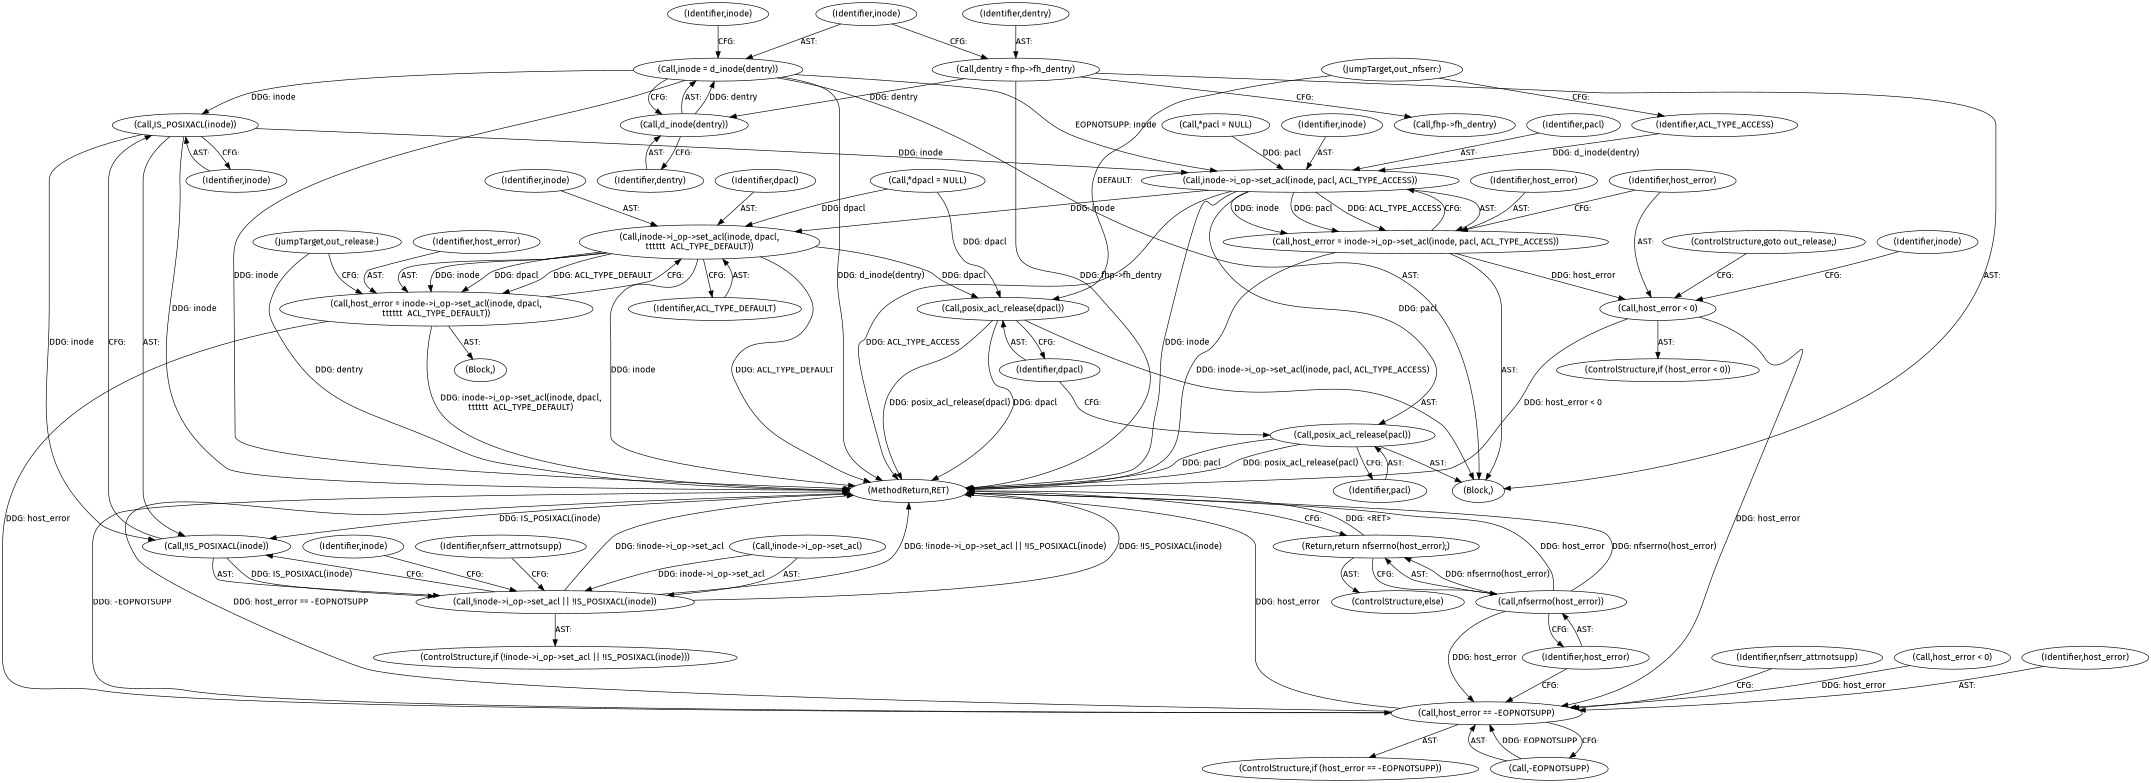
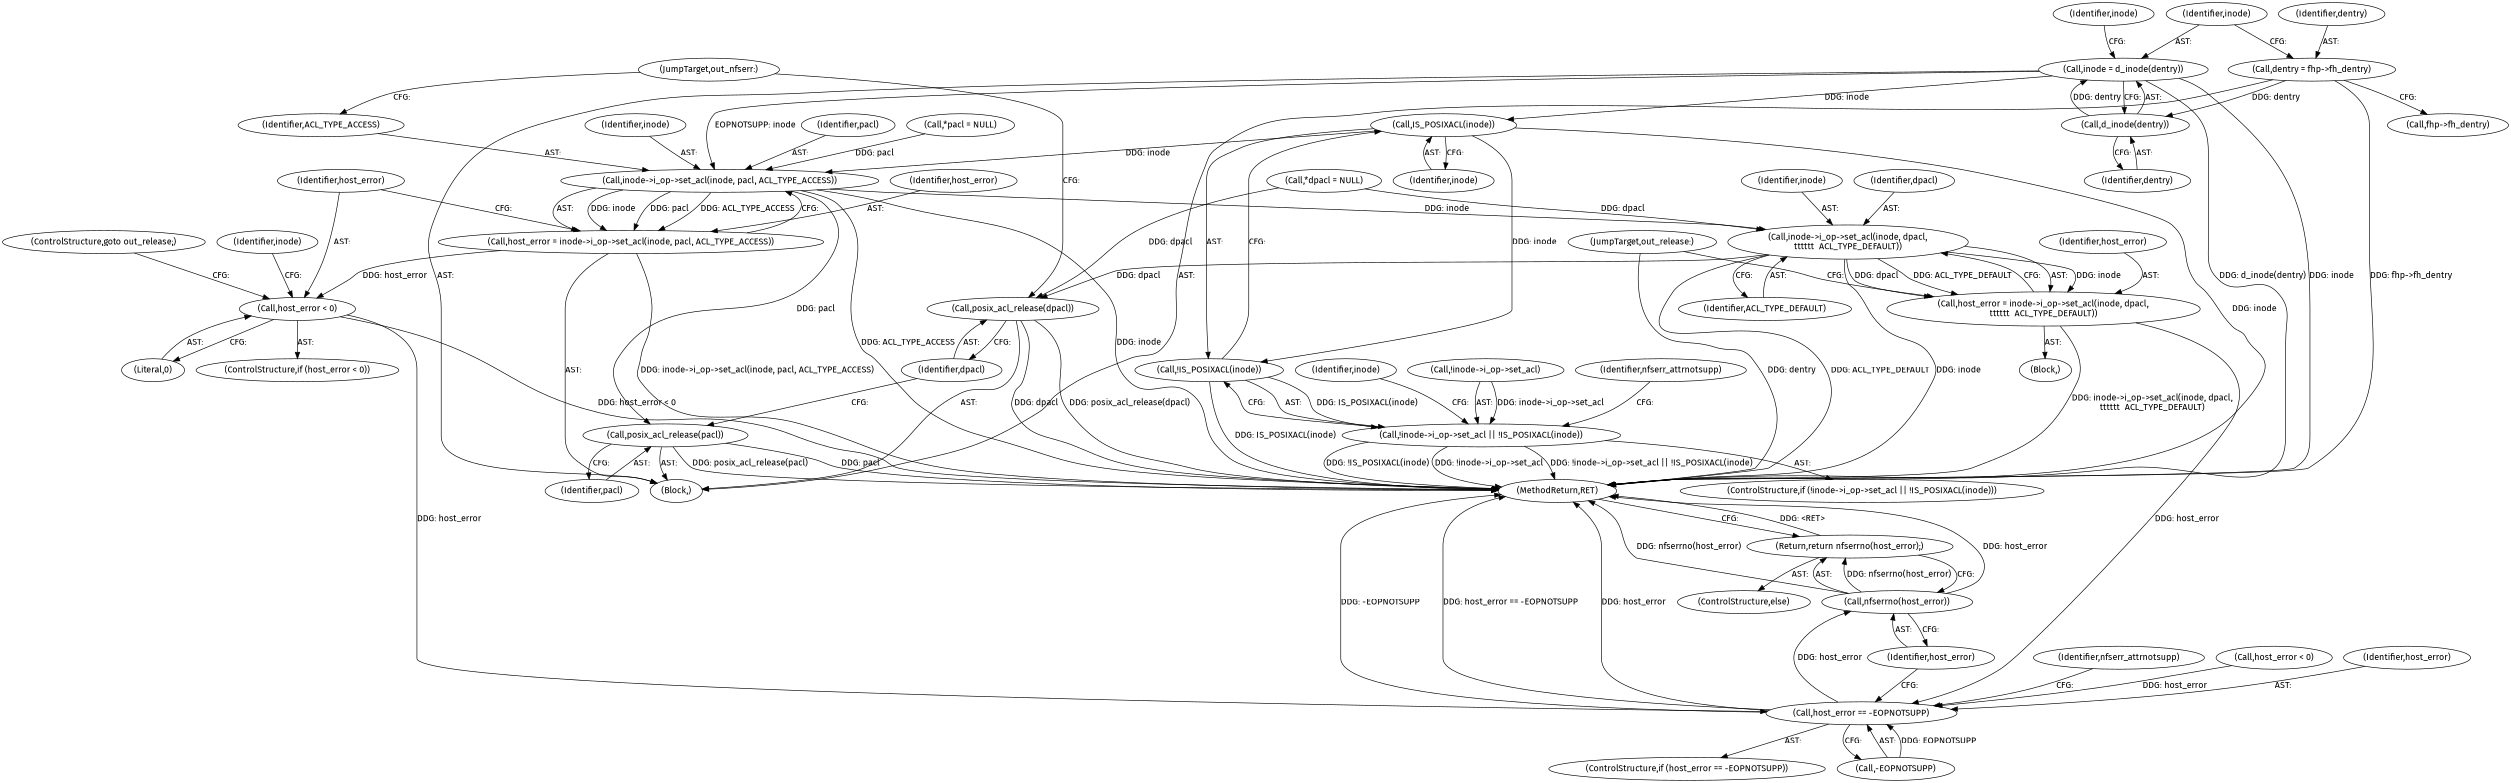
(1596, 153) -> (554, 153)
(1116, 181) -> (1073, 181)
none -> (153, 370)
(563, 509) -> (1308, 474)
(1454, 643) -> (1794, 655)
